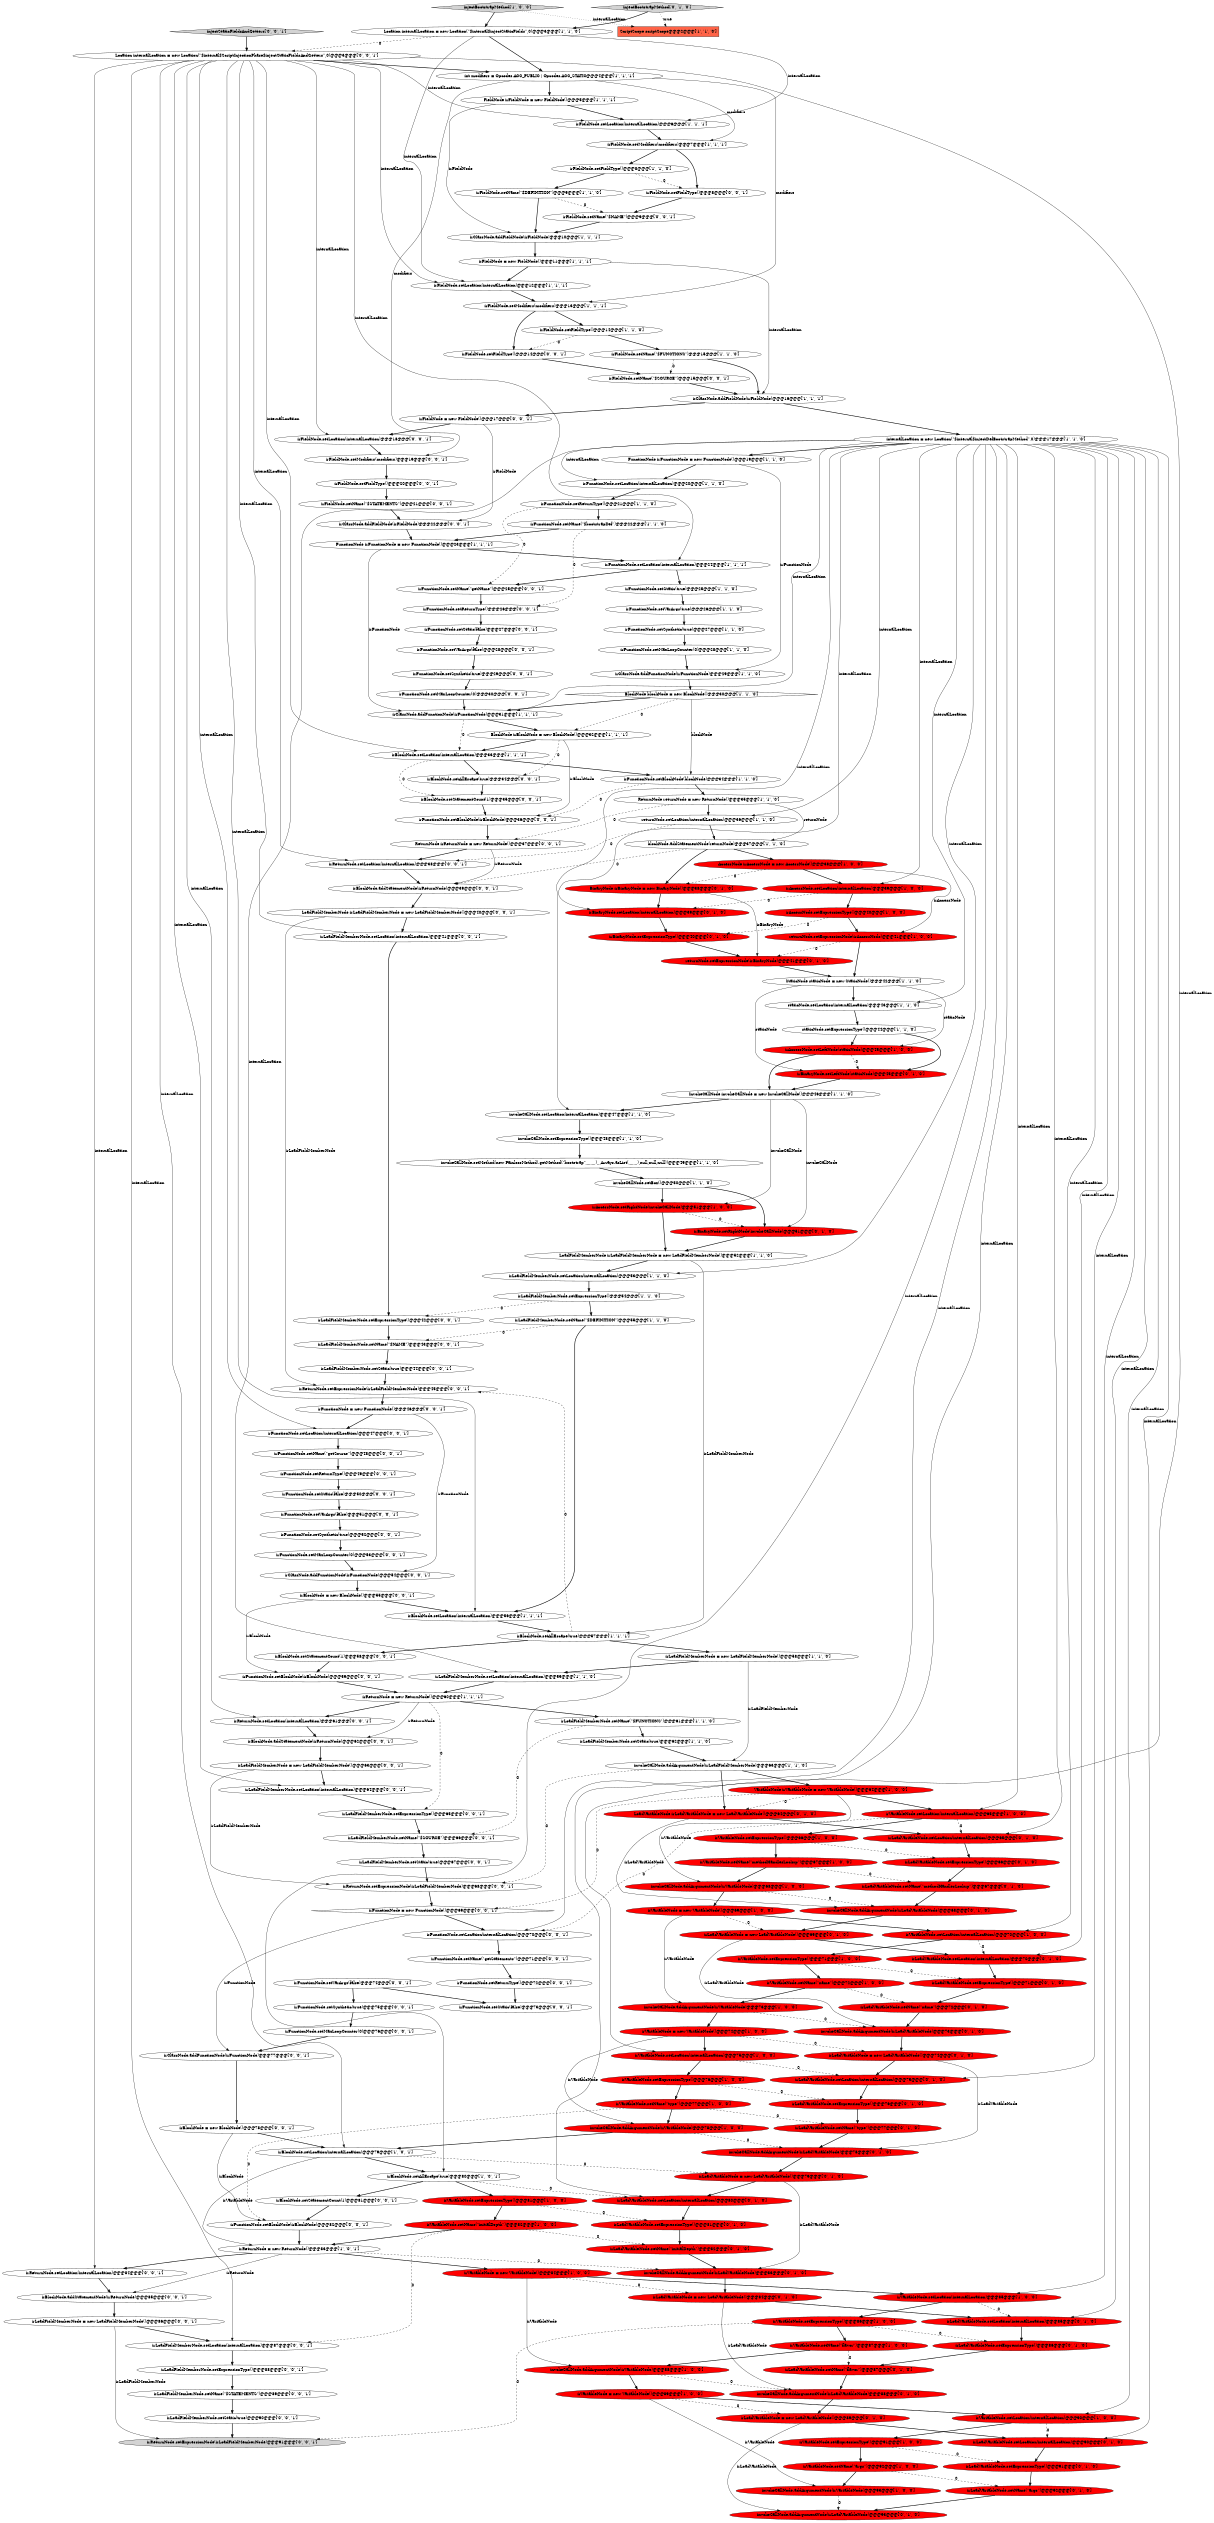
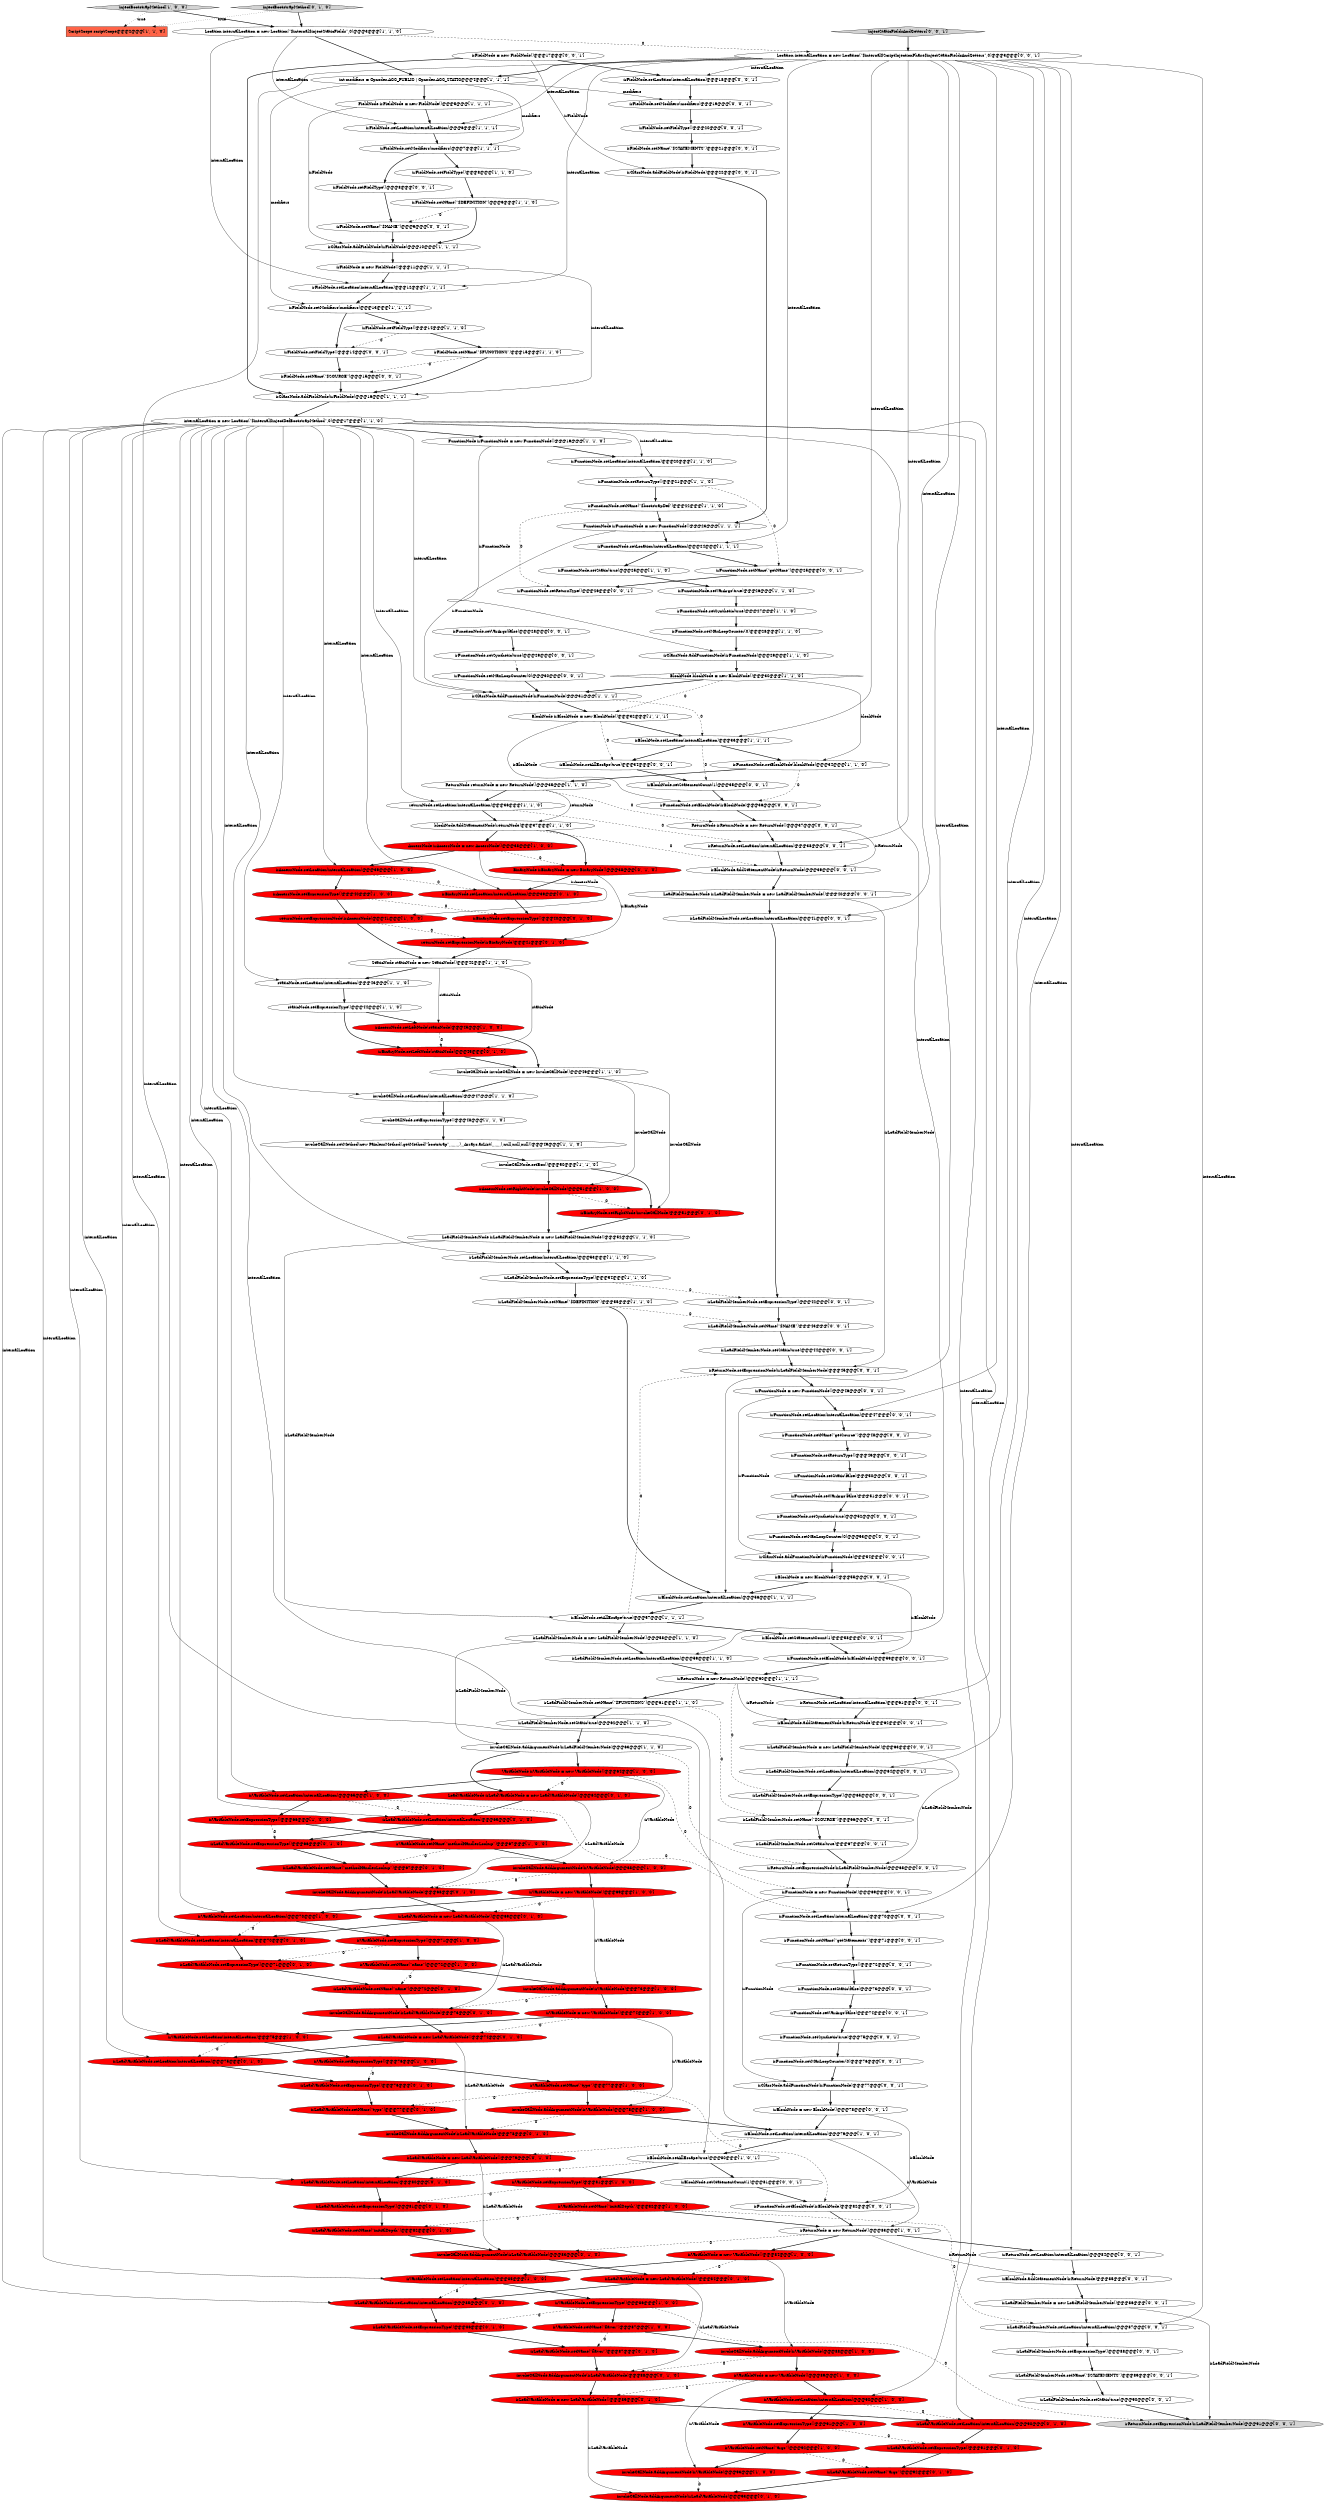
(609, 20) -> (142, 20)
(657, 181) -> none
(617, 409) -> (248, 138)
(481, 630) -> none
(468, 683) -> (516, 665)
(433, 1911) -> (846, 1892)
(433, 1995) -> (852, 2000)
